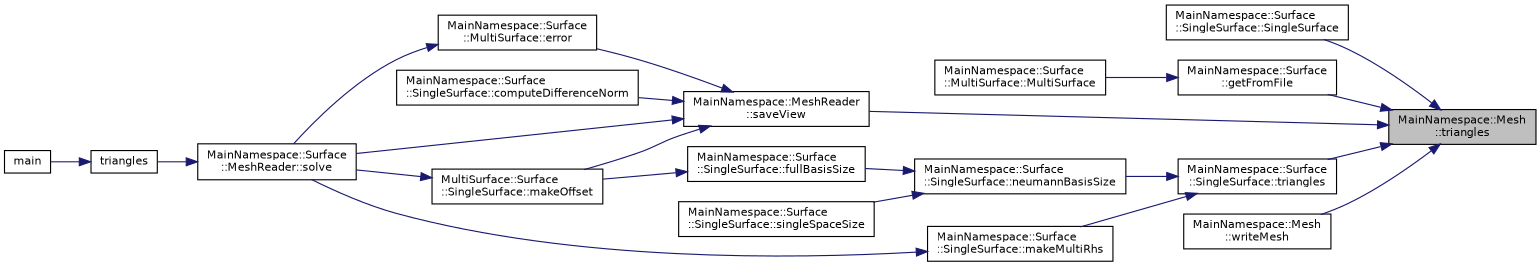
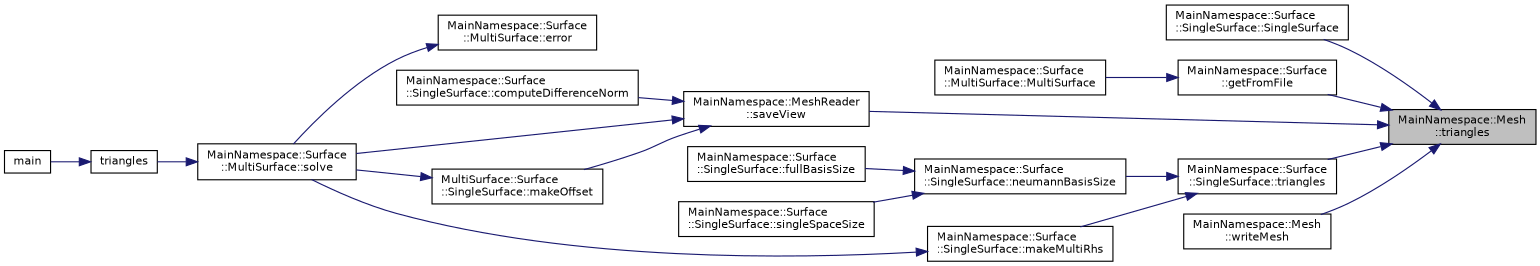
(660, 66) -> none
(277, 162) -> (277, 162)
(639, 176) -> none
